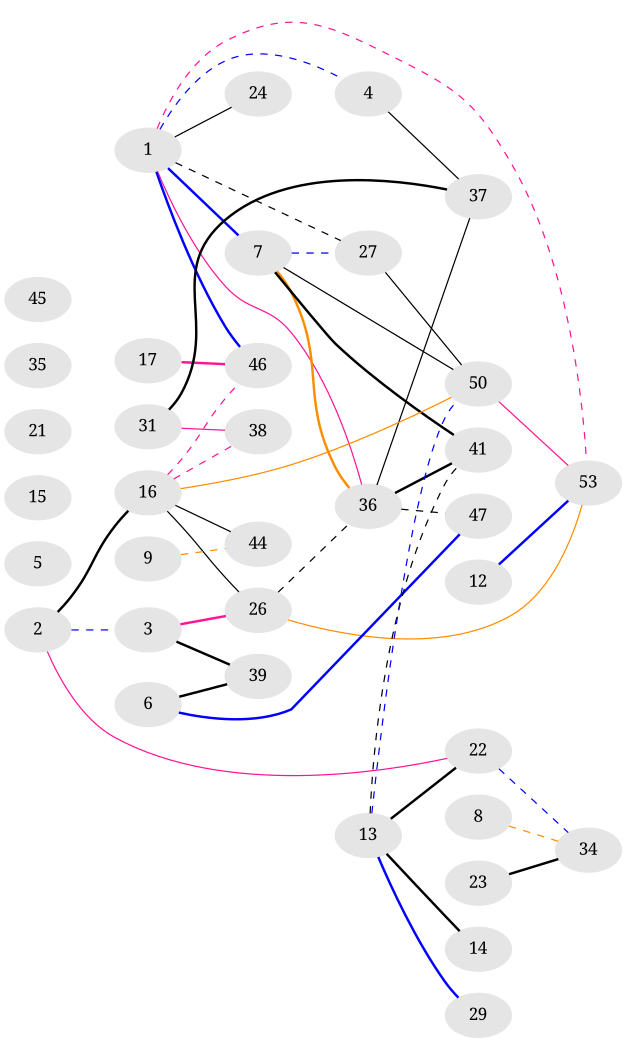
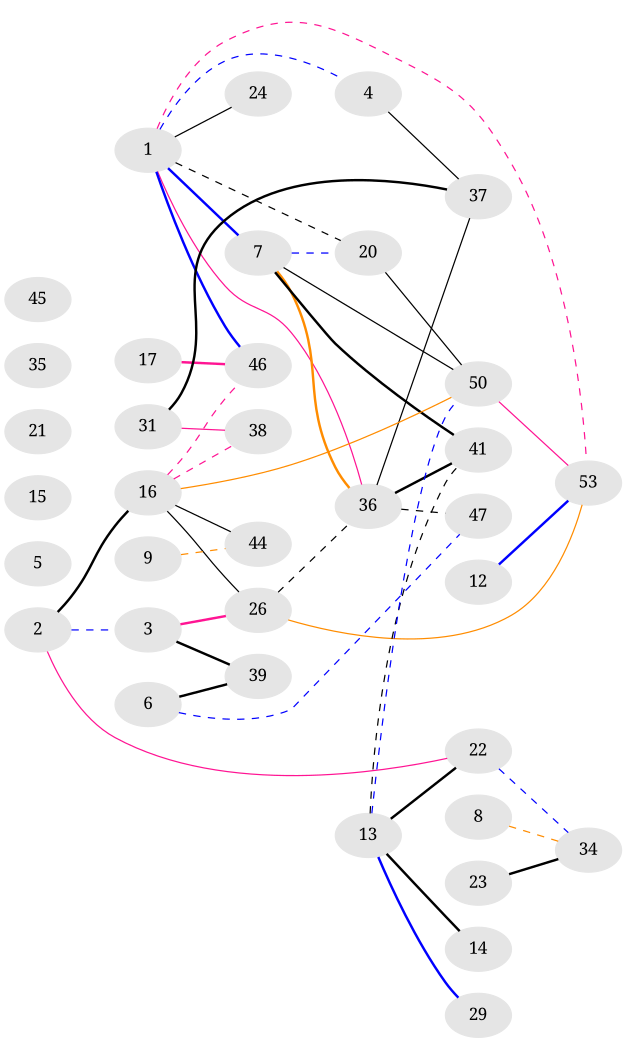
(368, 253) -> (368, 253)
(336, 663) -> (336, 663)
